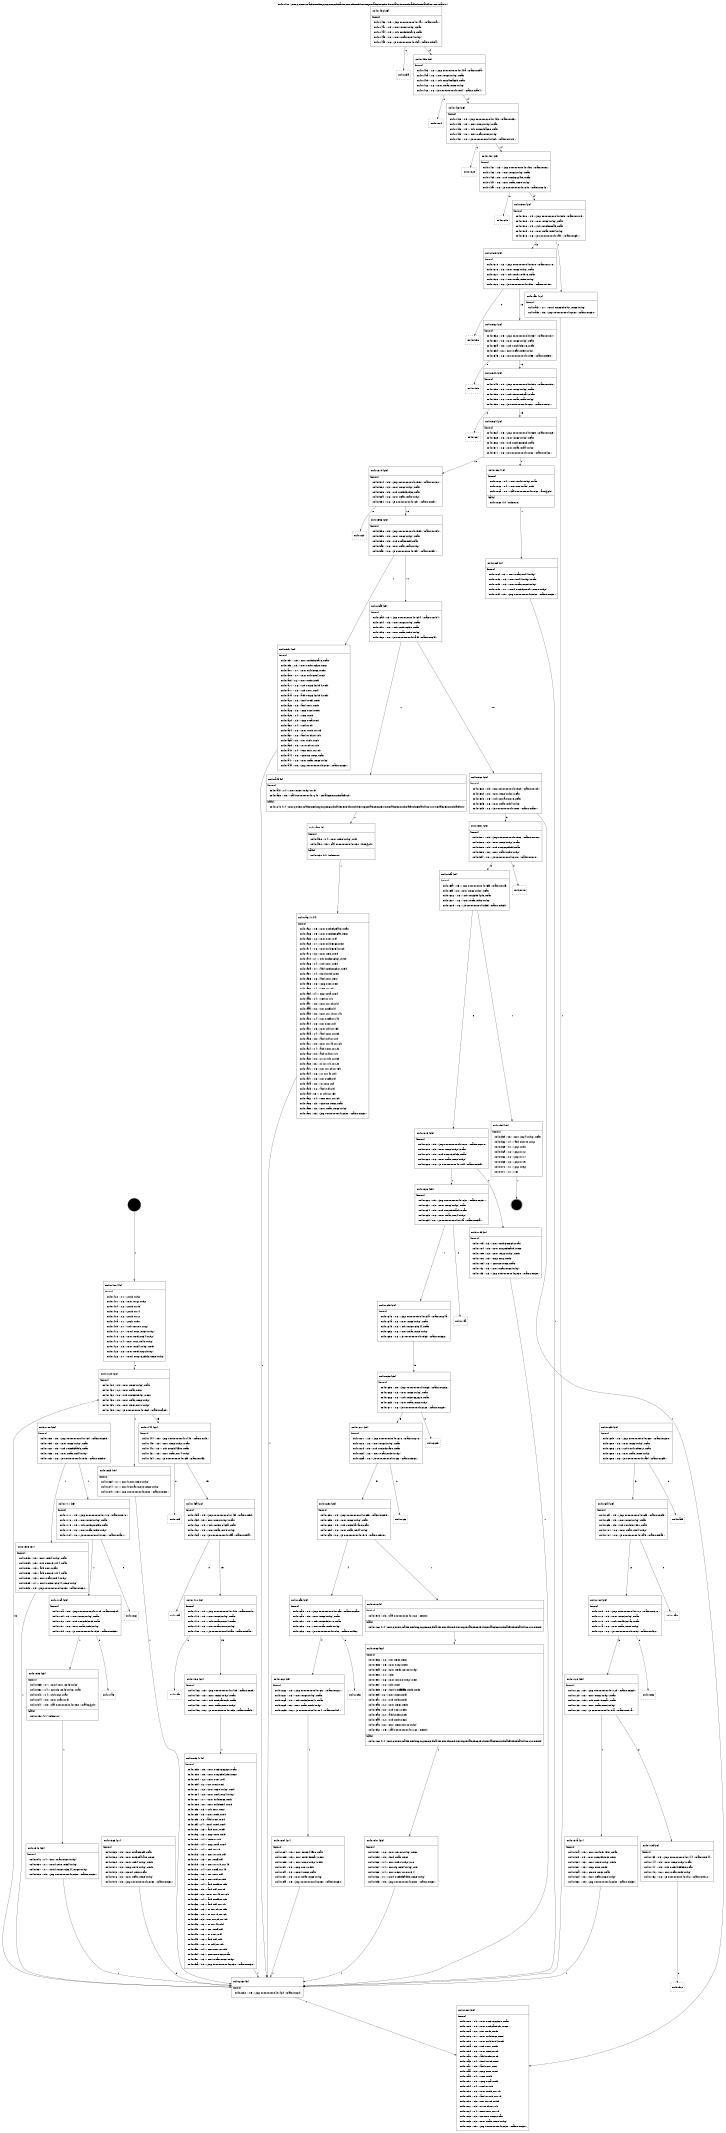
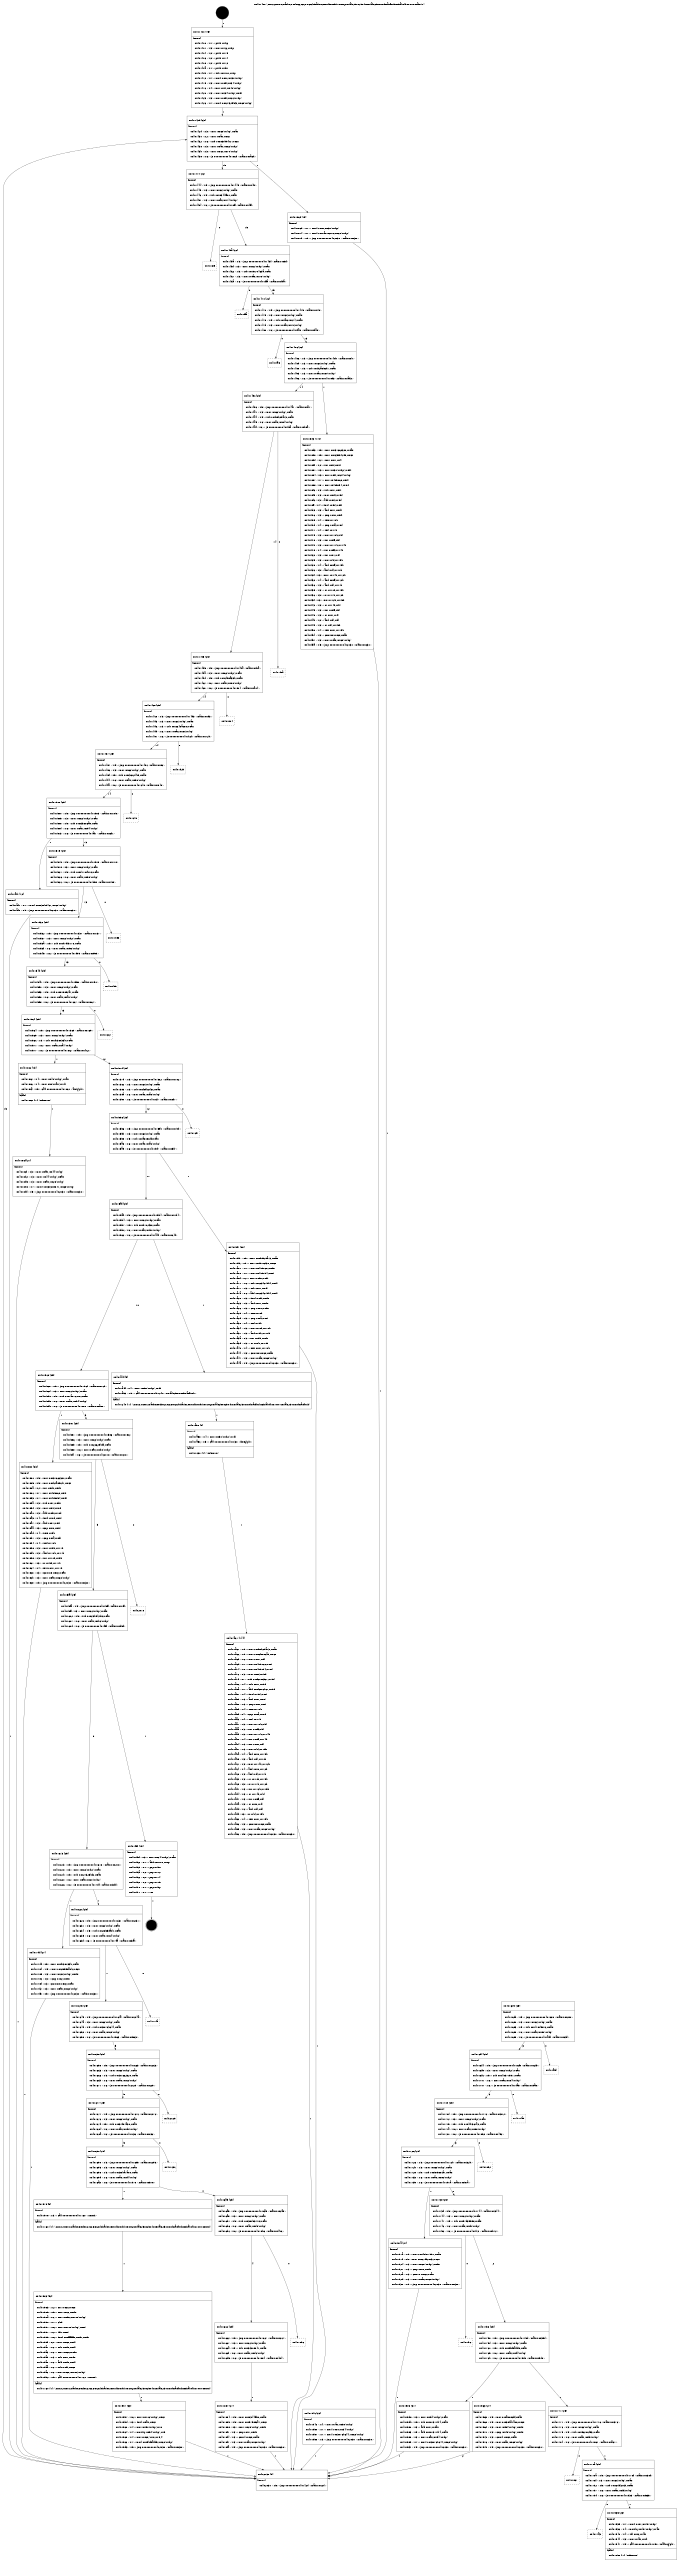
none -> (300, 387)
(62, 1781) -> none
(375, 2026) -> (23, 2135)
none -> (489, 2278)
